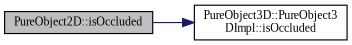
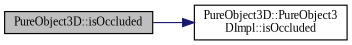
(79, 23) -> (79, 23)
